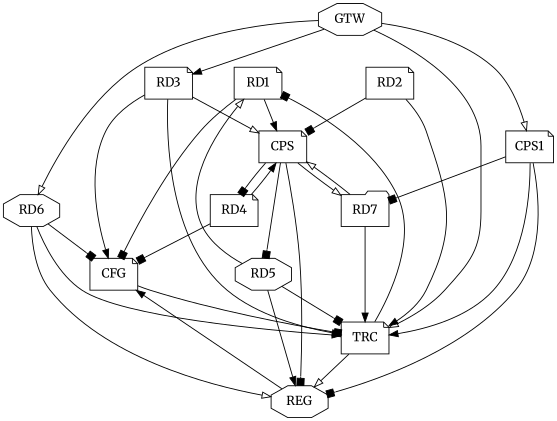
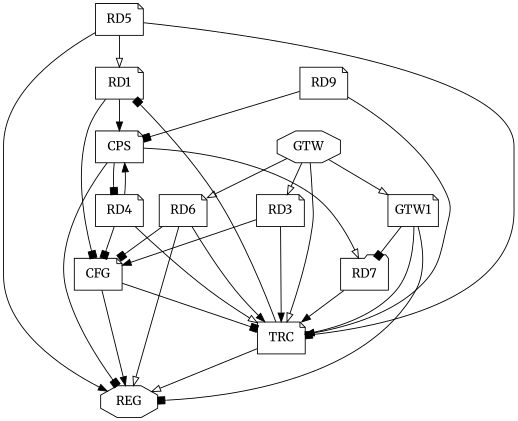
(263, 50) -> (296, 175)
(390, 83) -> (324, 83)
(215, 109) -> none
(530, 147) -> (413, 211)
(332, 181) -> none
(274, 206) -> none
(32, 211) -> (183, 211)
(263, 274) -> (119, 19)
none -> (190, 275)
(213, 342) -> (113, 334)
